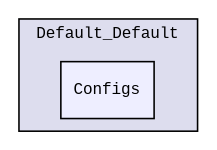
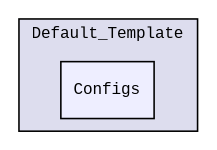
(108, 34) -> (108, 34)
